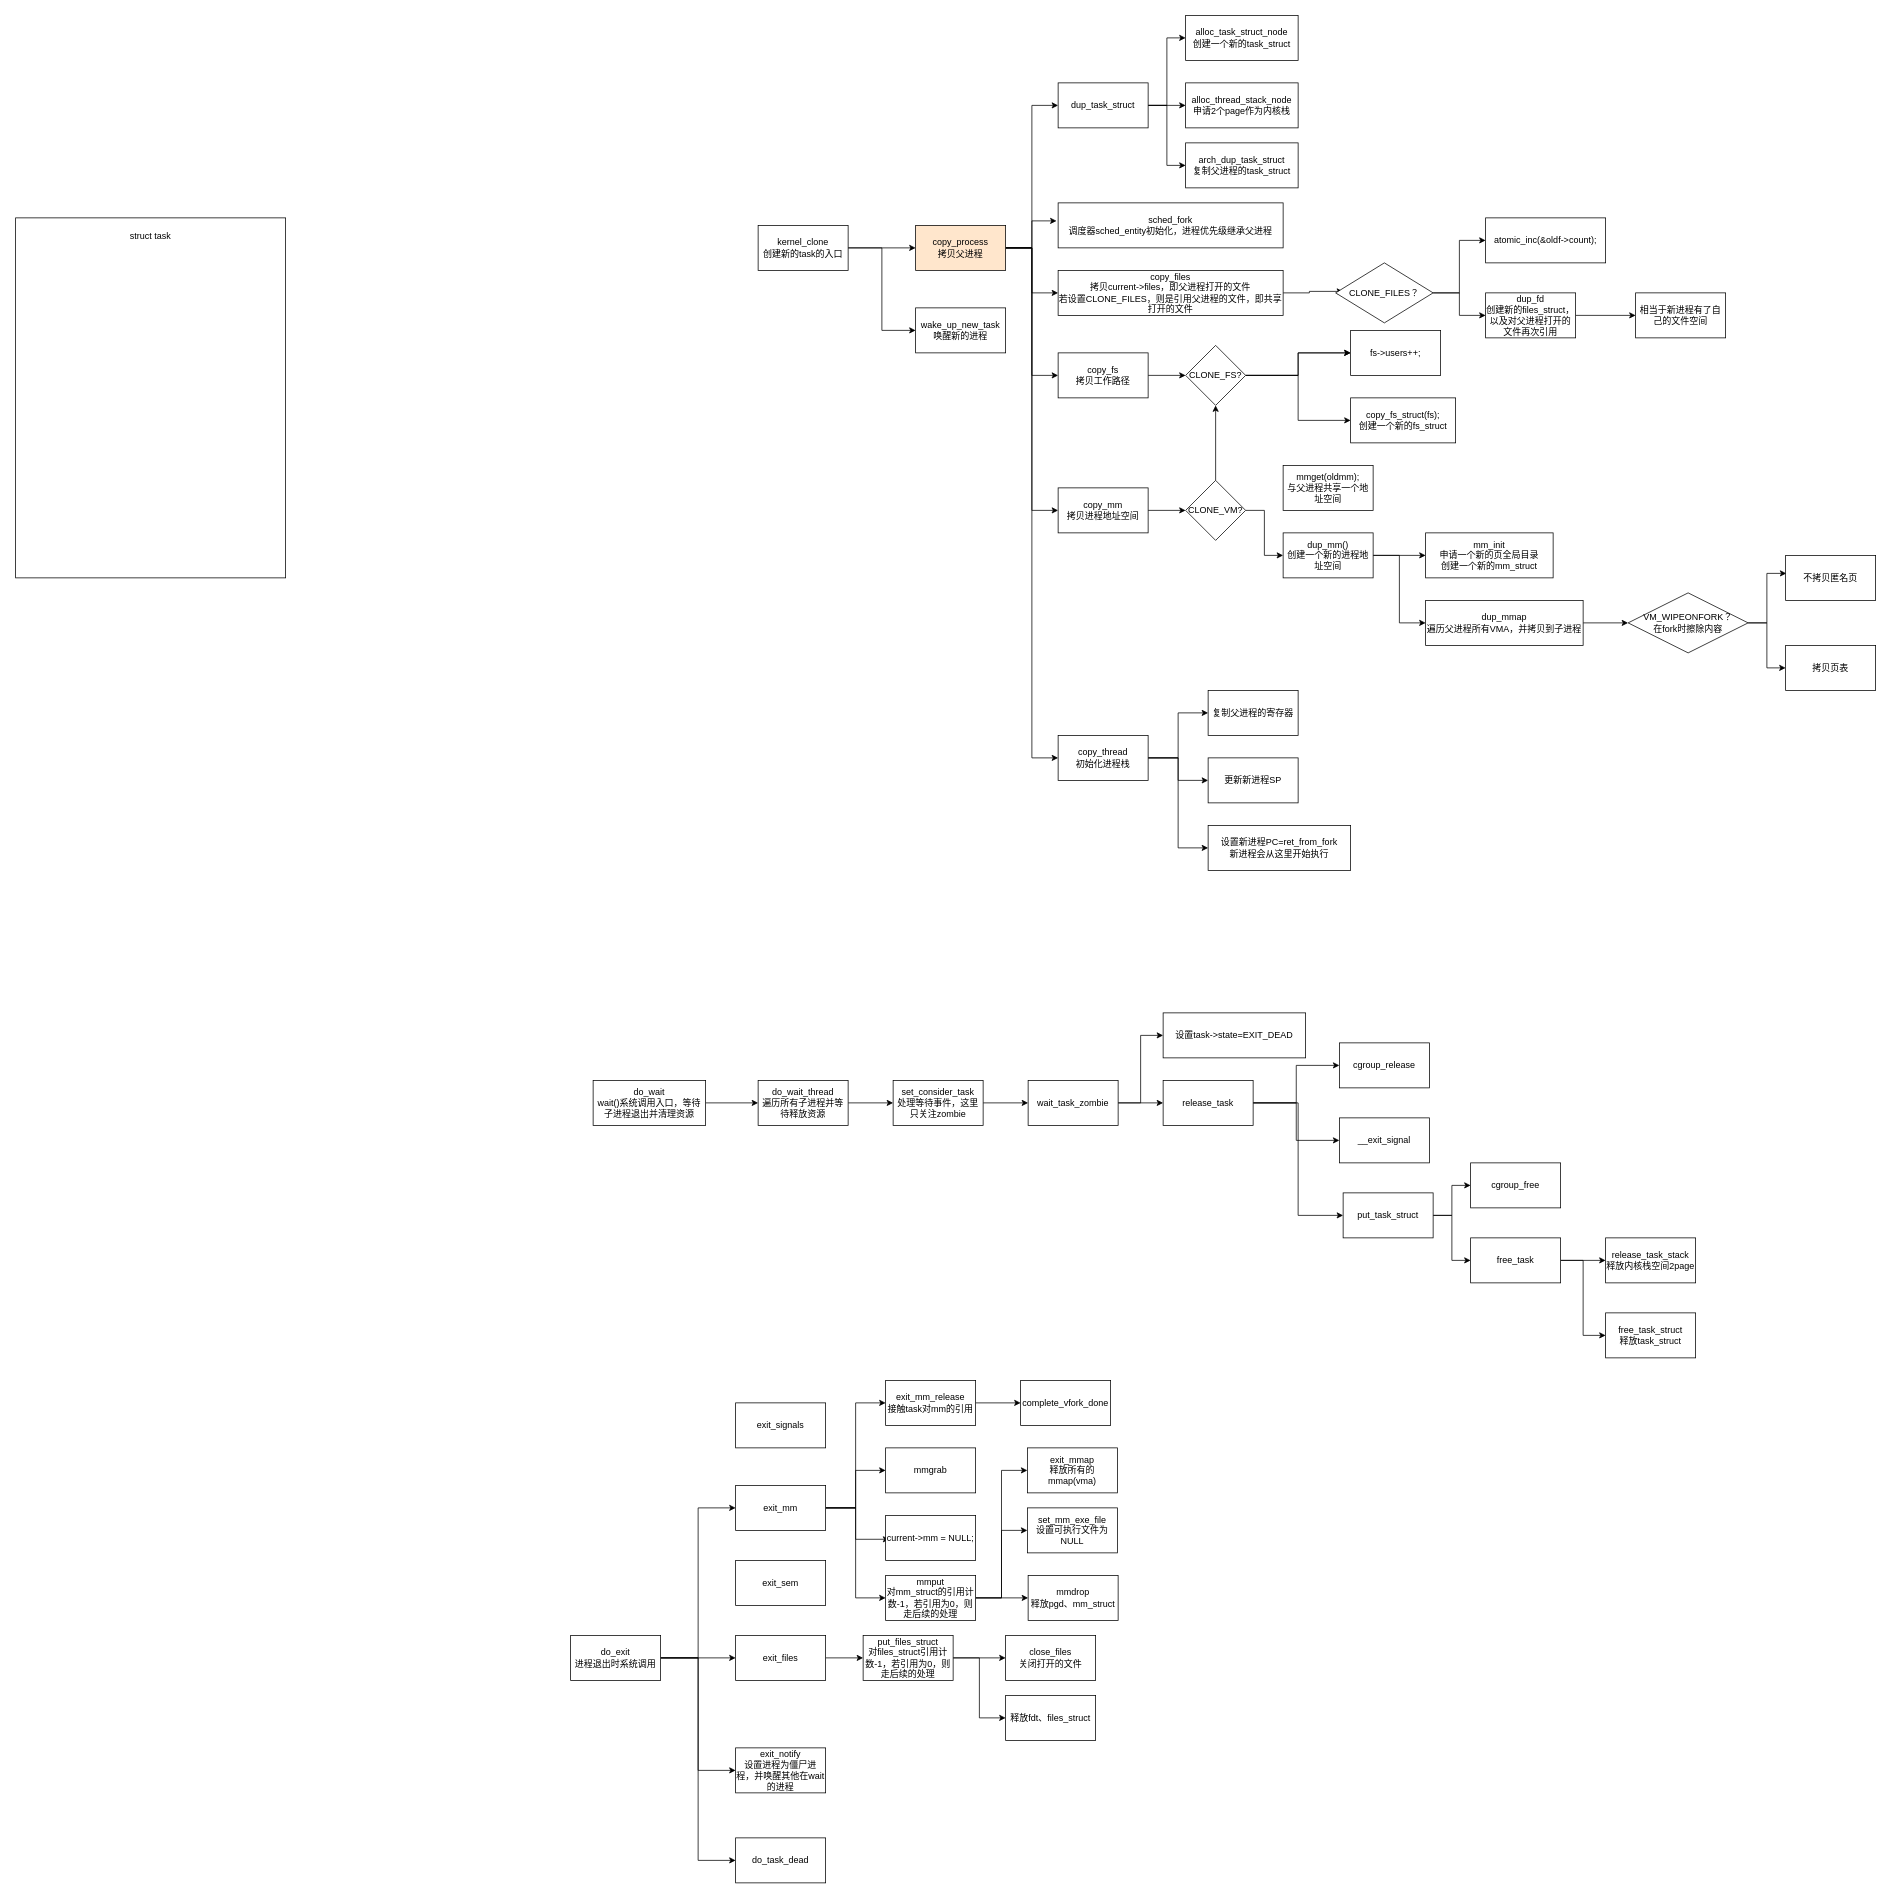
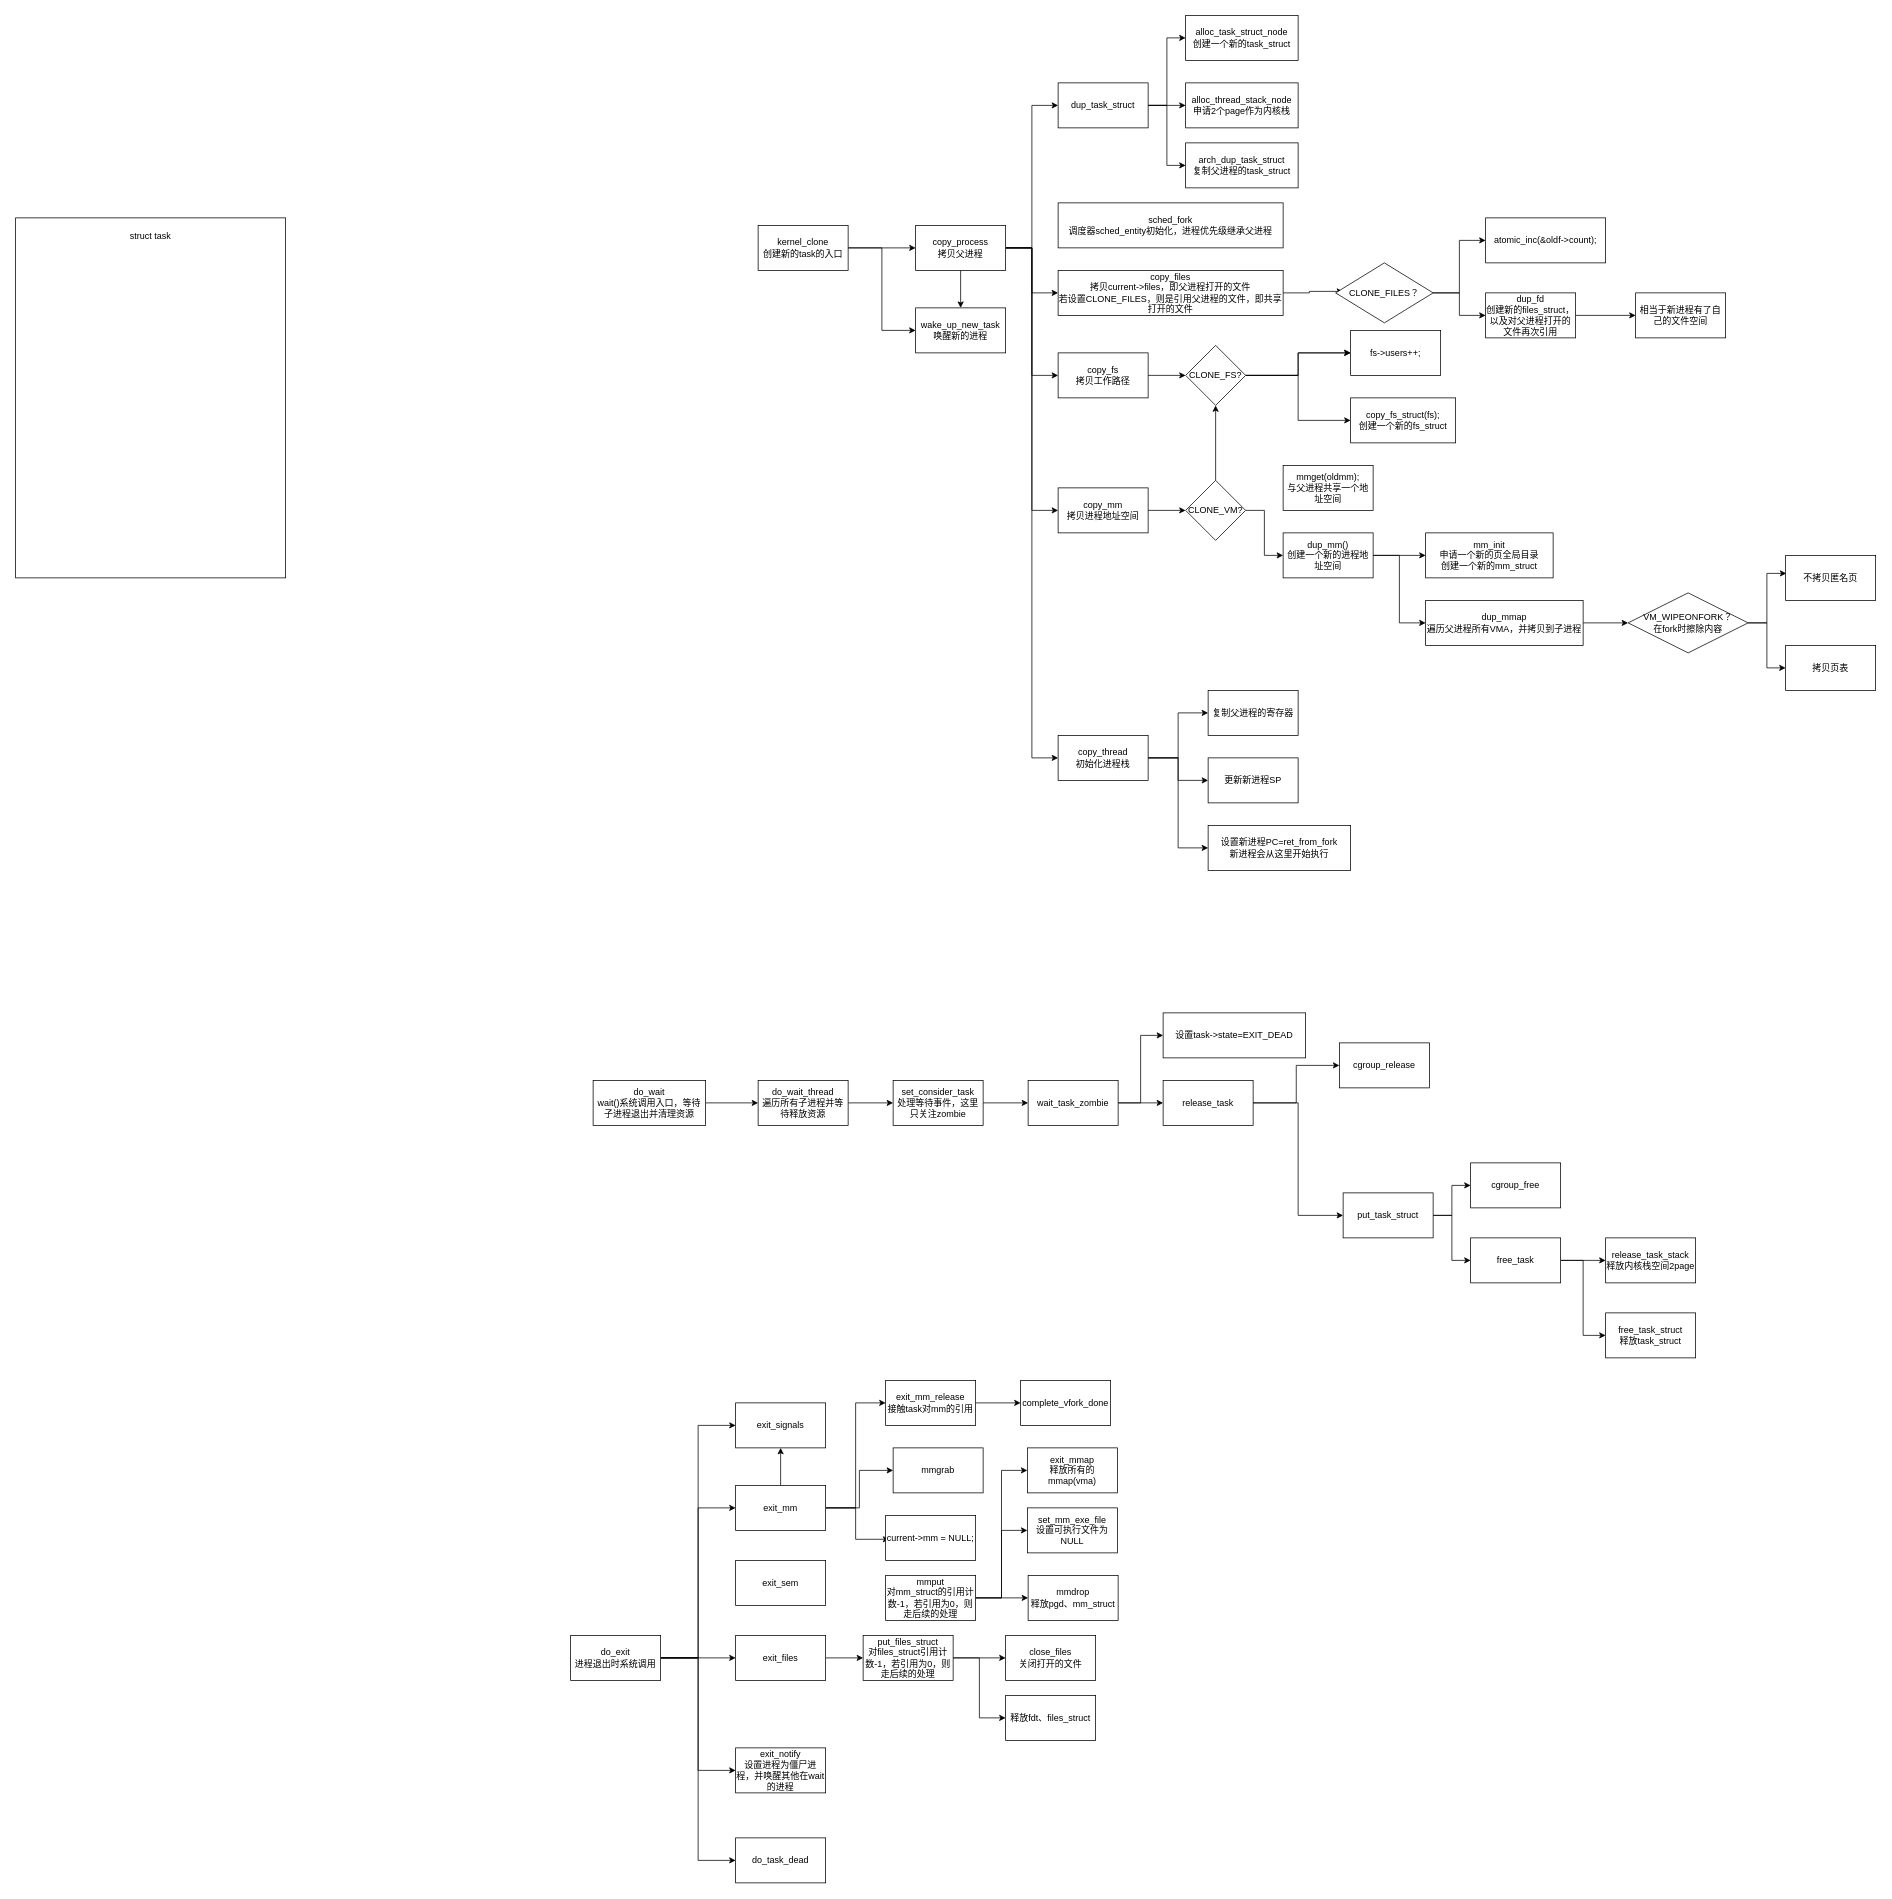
(1049, 221) -> (960, 287)
(960, 248) -> (960, 248)
(1316, 1140) -> none
(1384, 1140) -> none
none -> (713, 1425)
(930, 1470) -> (938, 1470)
(855, 1571) -> (780, 1469)
